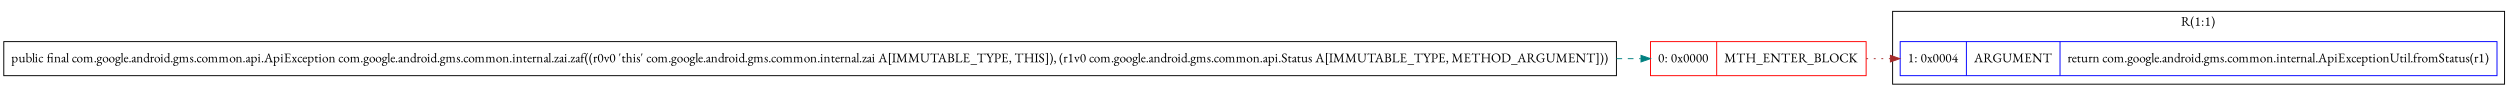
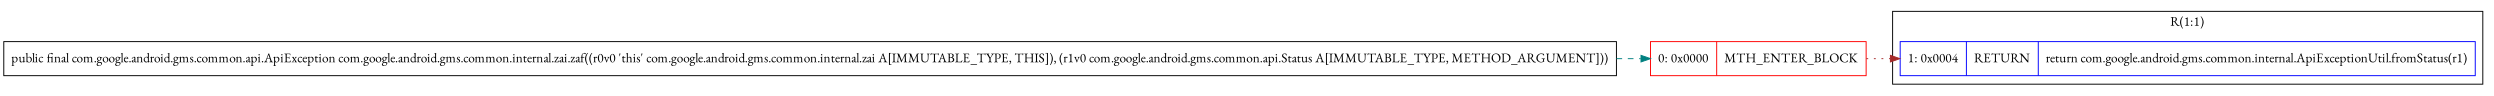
(2013, 58) -> (2002, 58)
